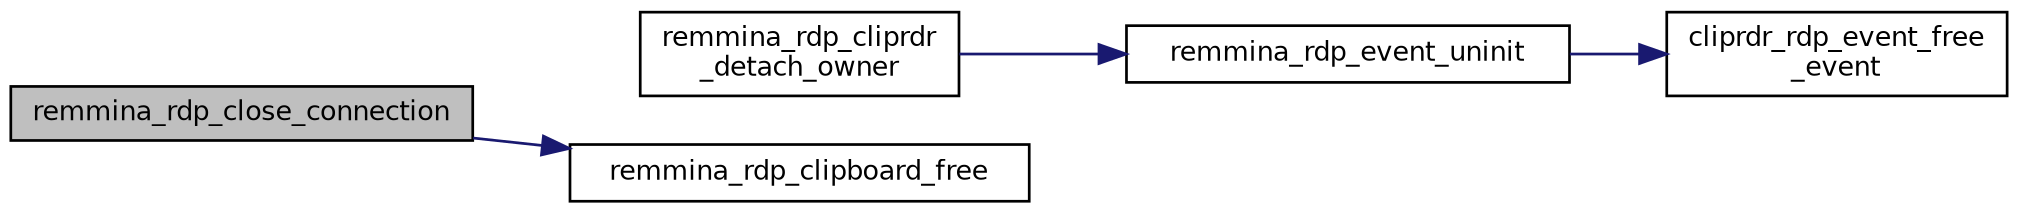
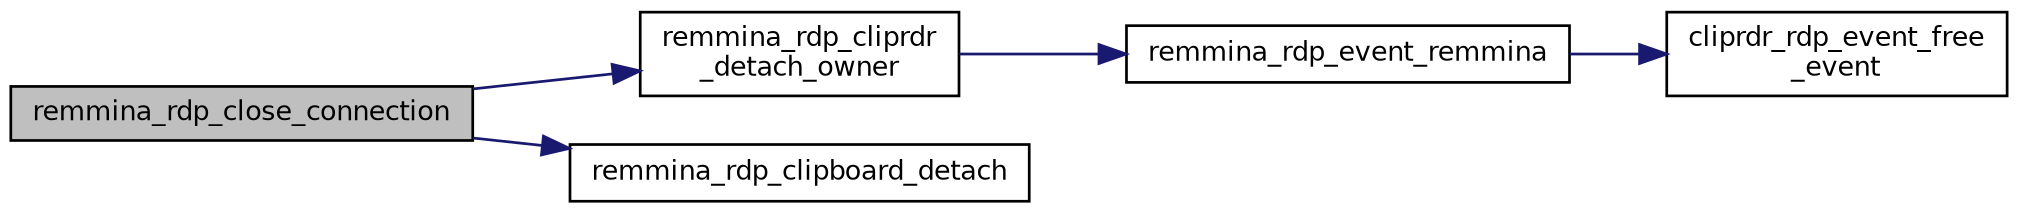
(1348, 54) -> (1348, 54)
none -> (543, 81)
(800, 173) -> (800, 173)
